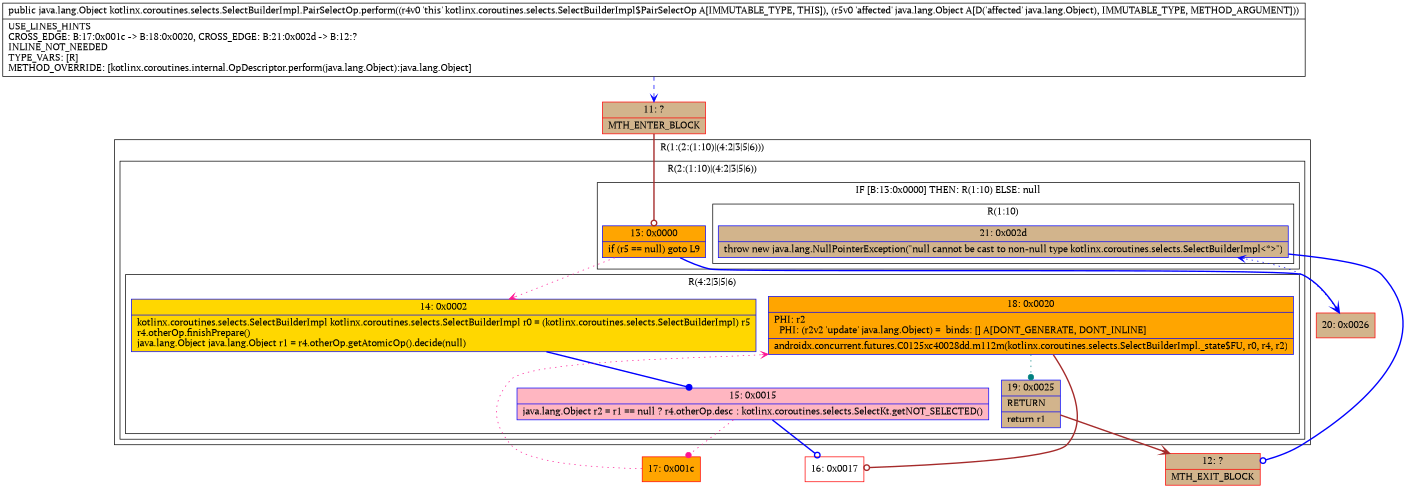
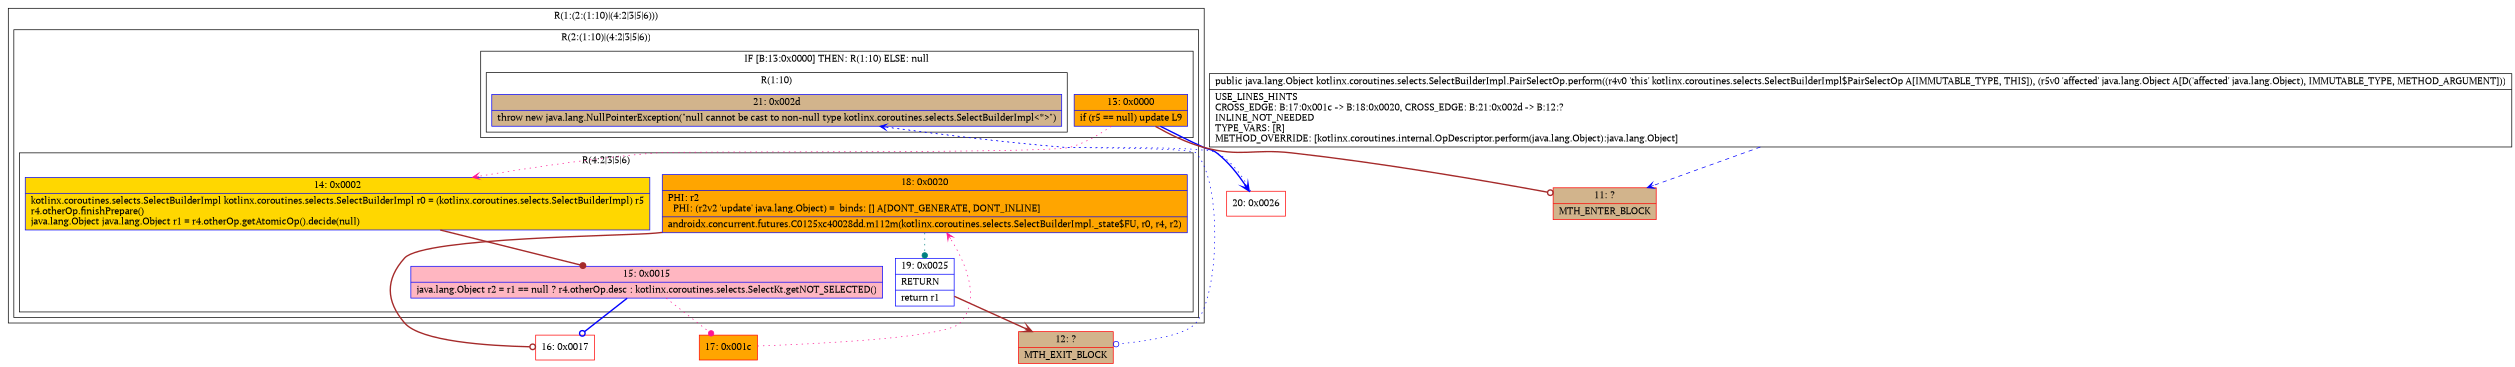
(654, 177) -> (1350, 160)
(654, 249) -> (1131, 118)
(1346, 325) -> (1256, 204)
(1398, 349) -> (1211, 192)
(616, 369) -> (510, 247)
(1031, 404) -> (925, 282)
